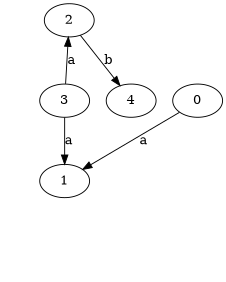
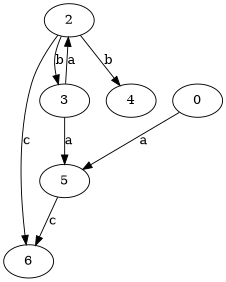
none -> (55, 55)
(65, 181) -> (65, 181)
none -> (29, 261)
